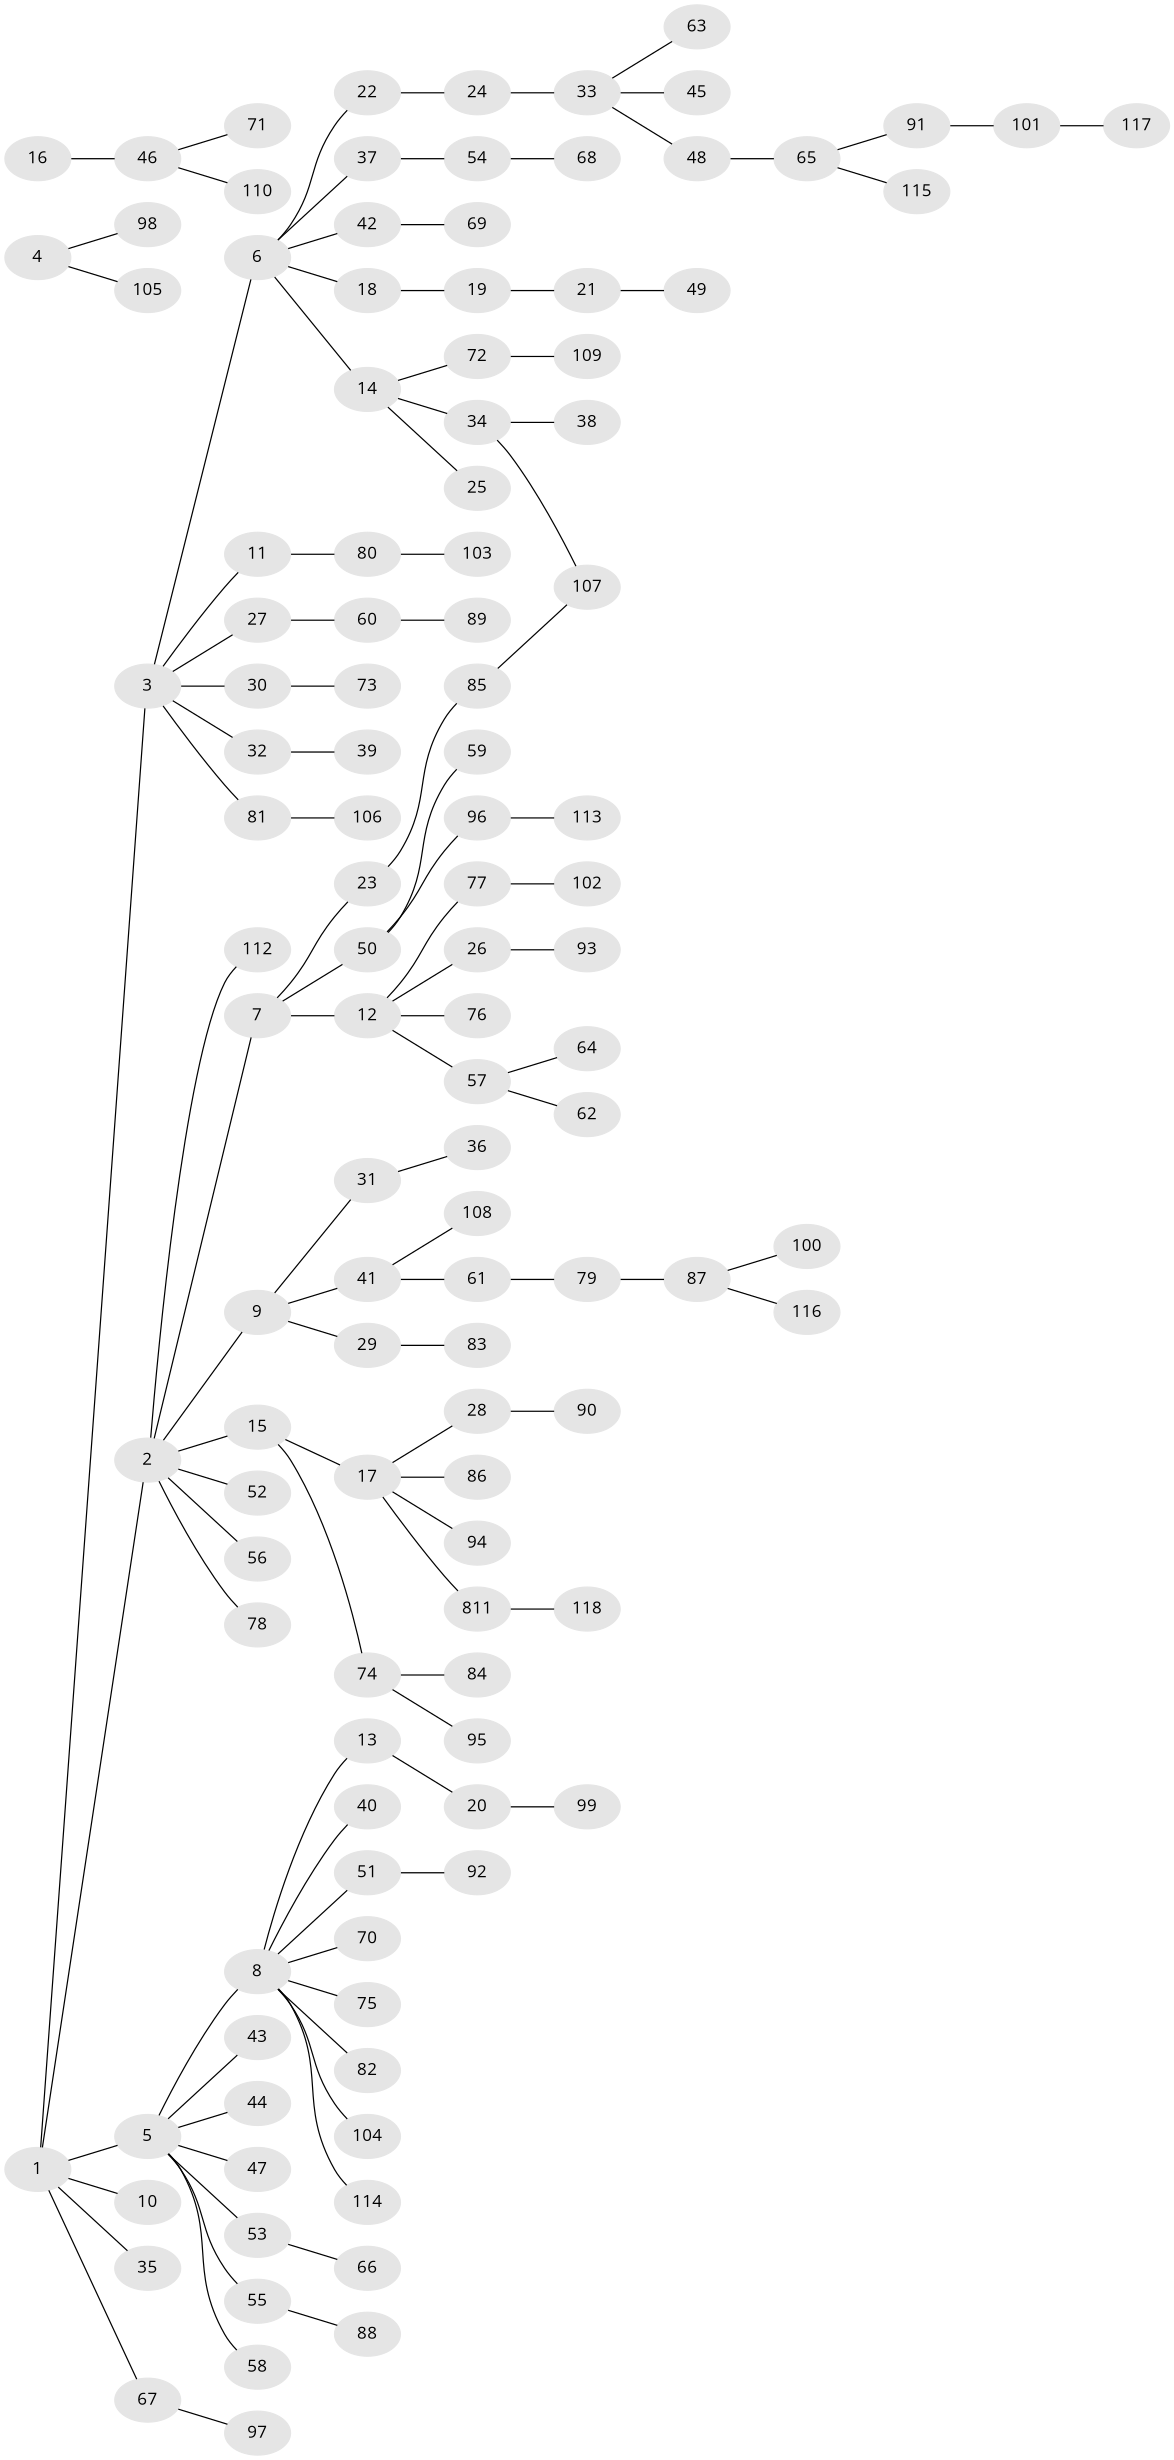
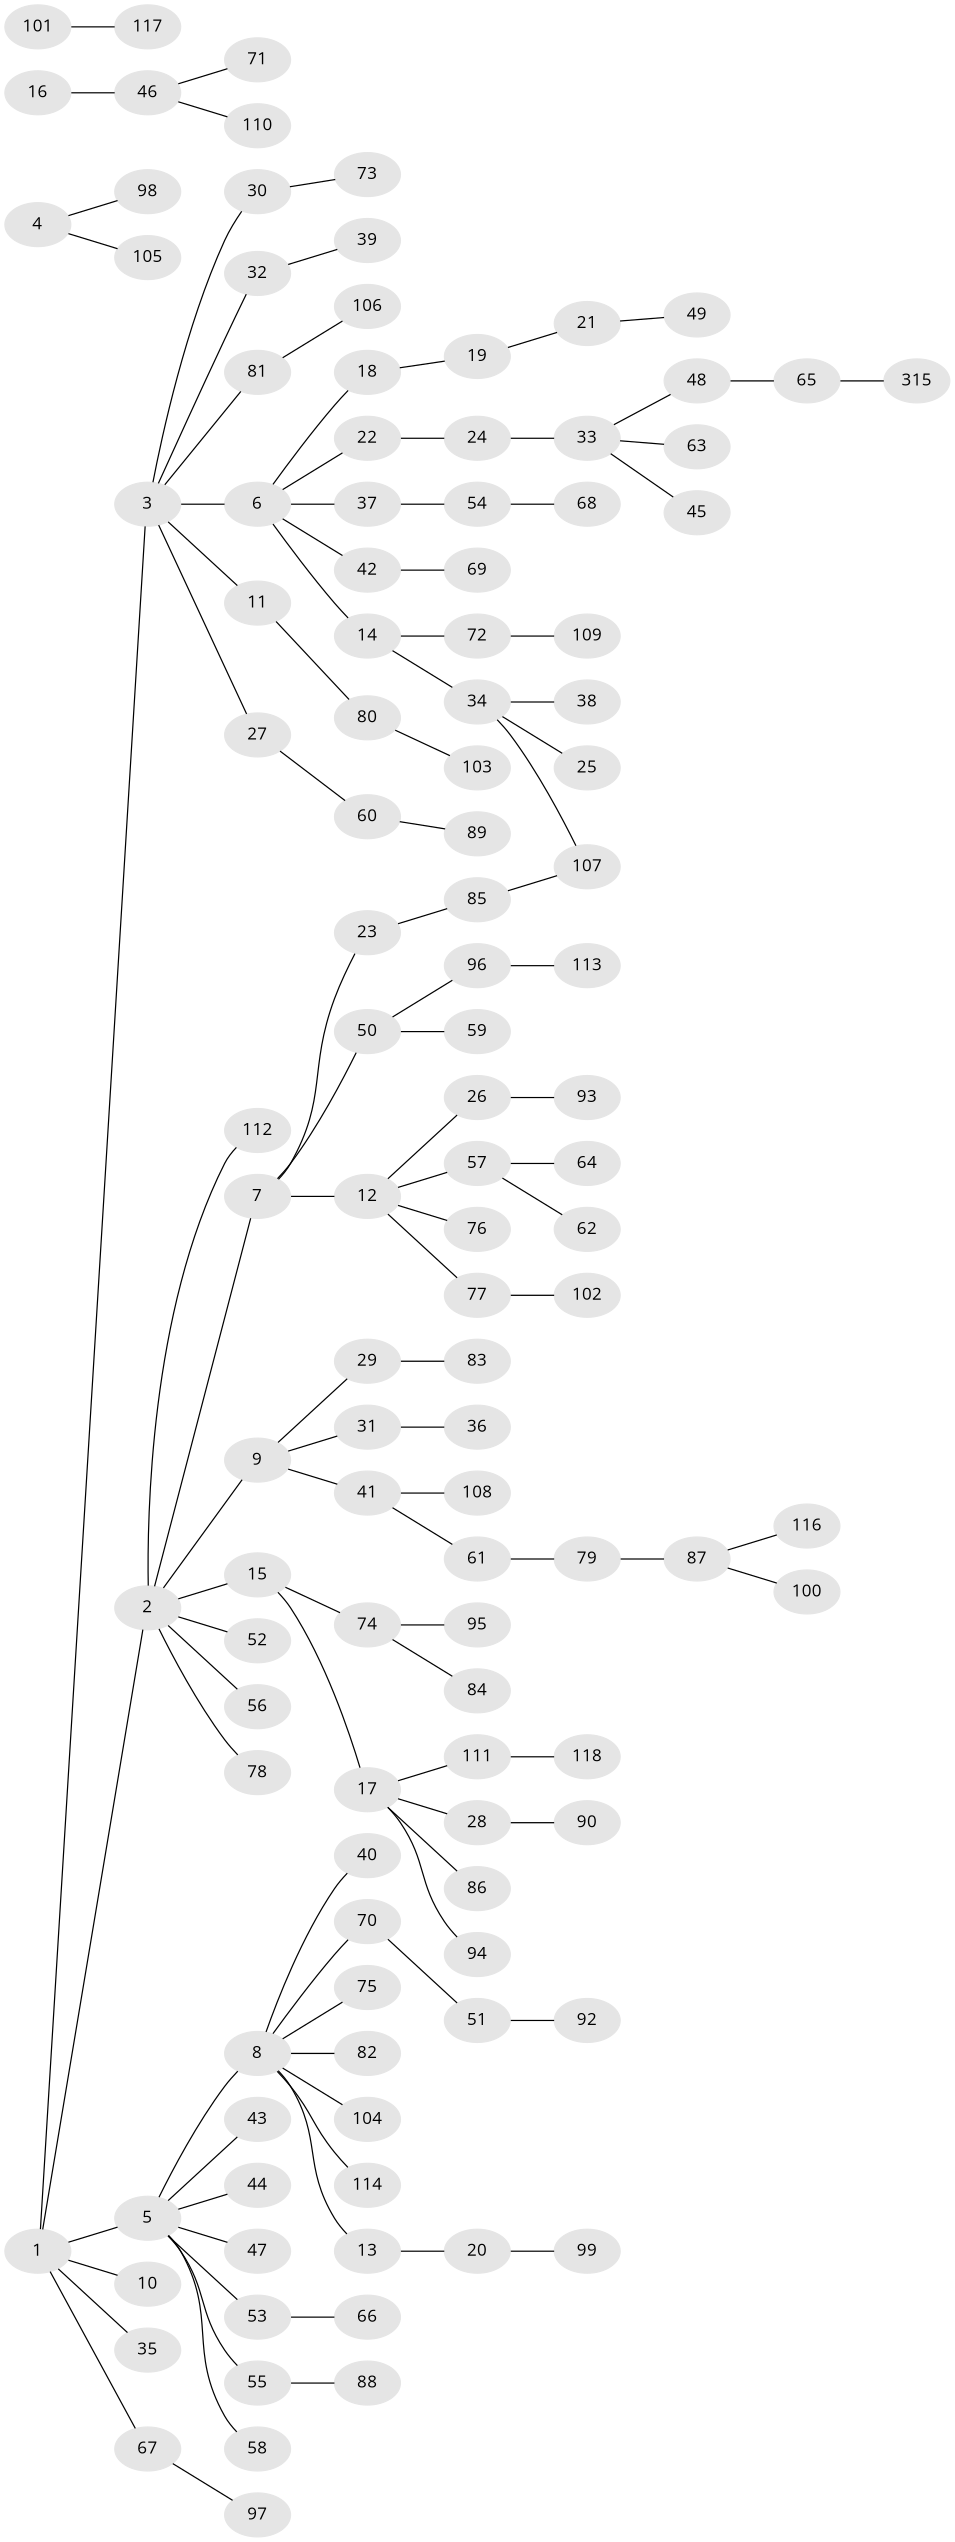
(917, 126) -> none
(917, 192) -> (917, 381)
(423, 439) -> (532, 735)
(477, 1609) -> (477, 1757)
(313, 1922) -> (422, 1971)
